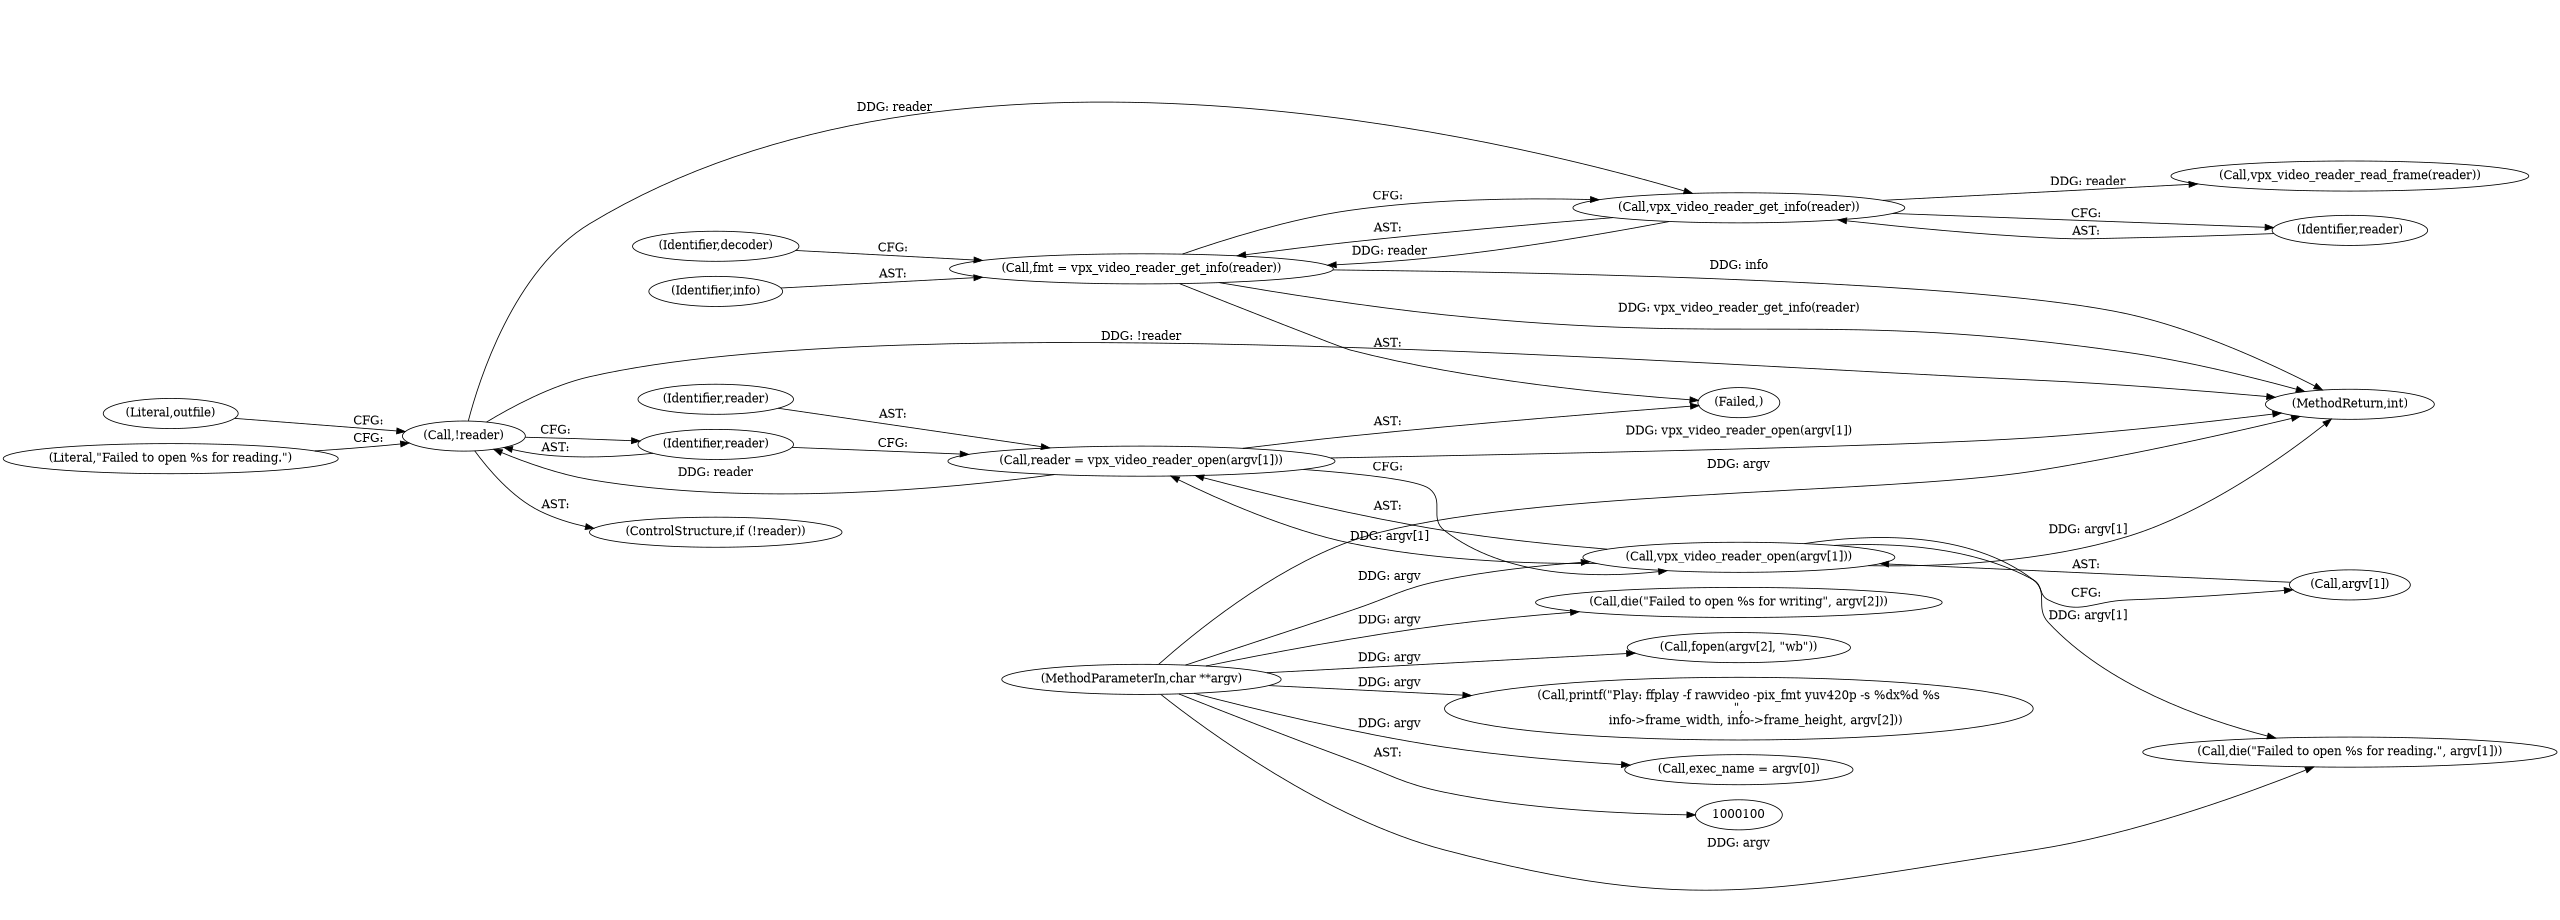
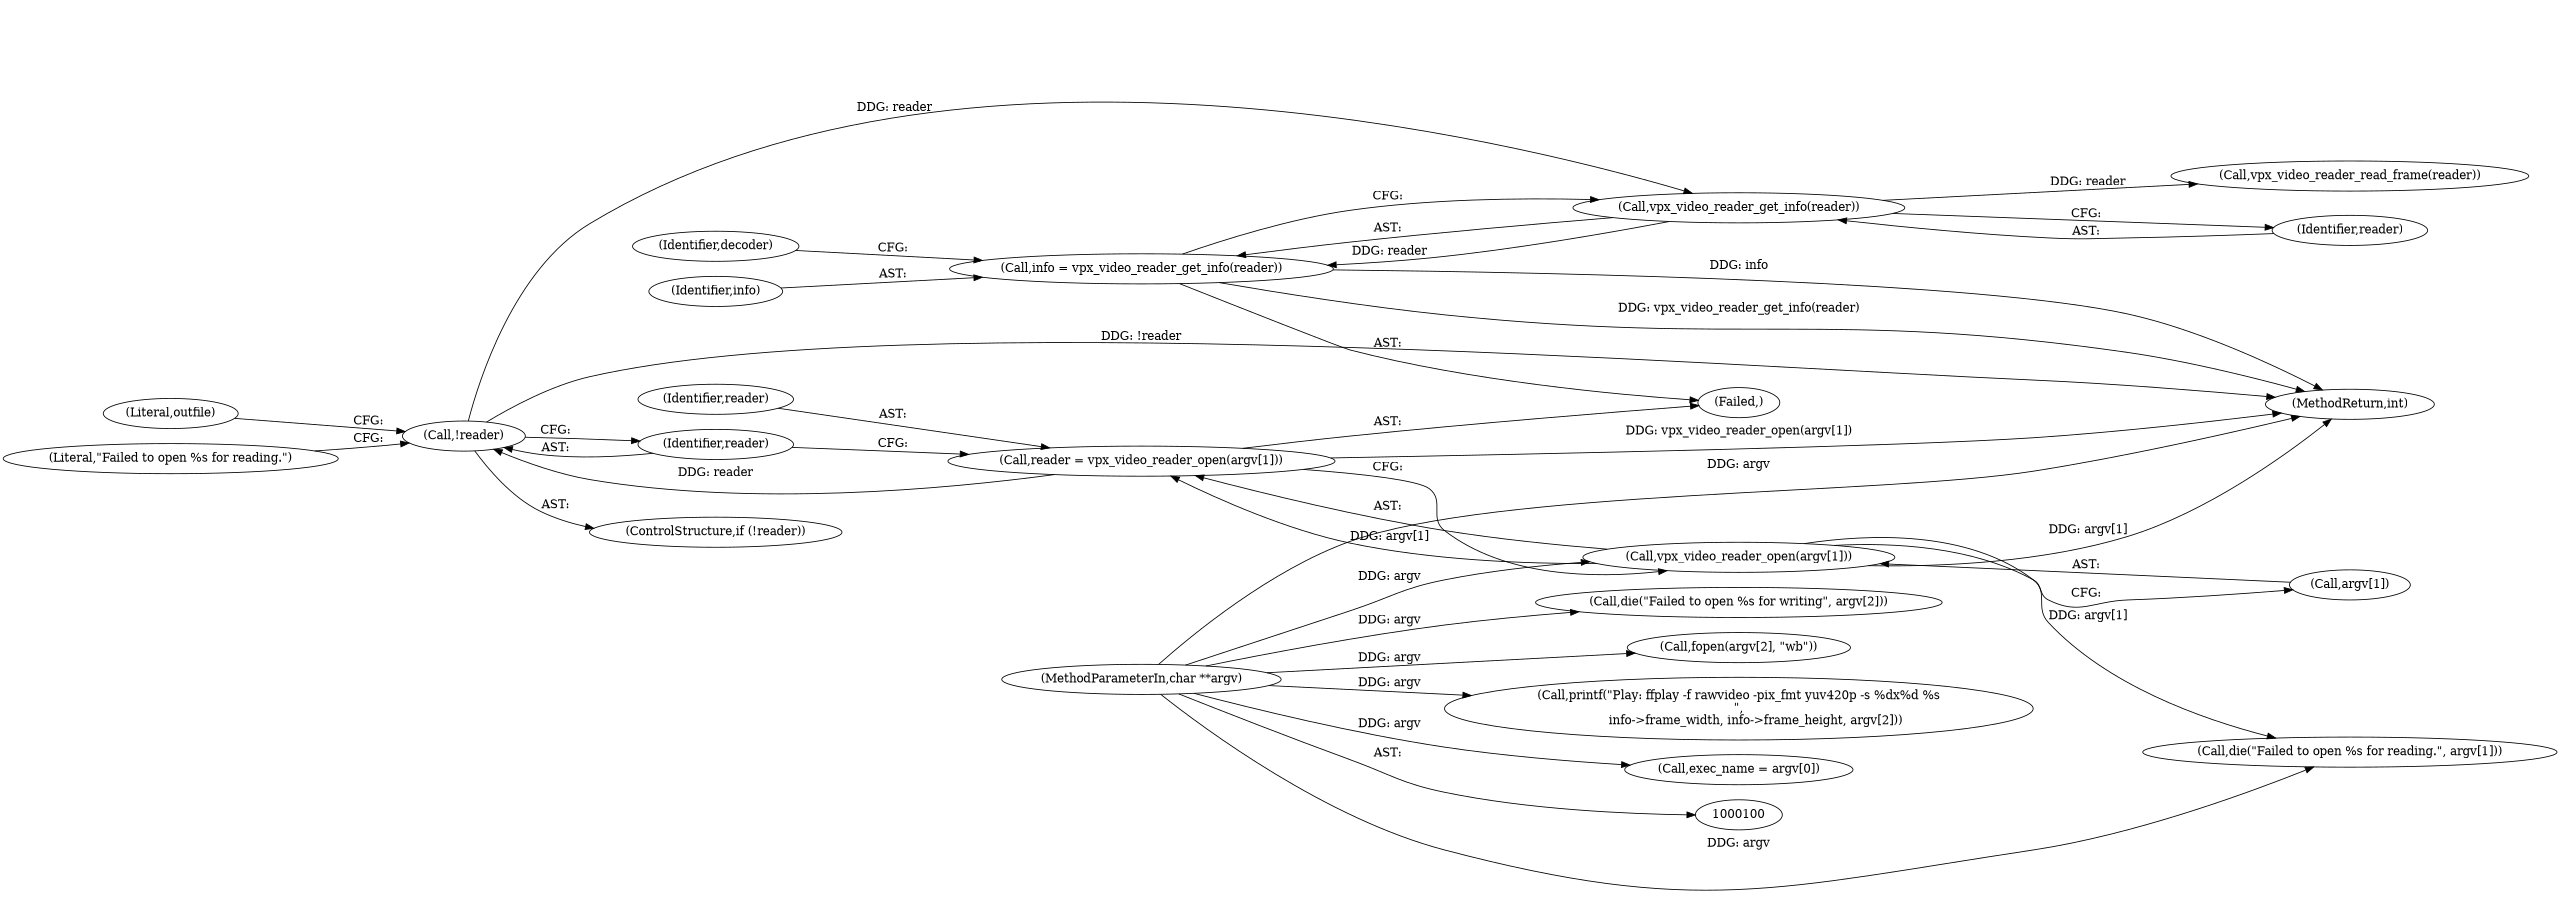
(1141, 269) -> (1141, 269)
